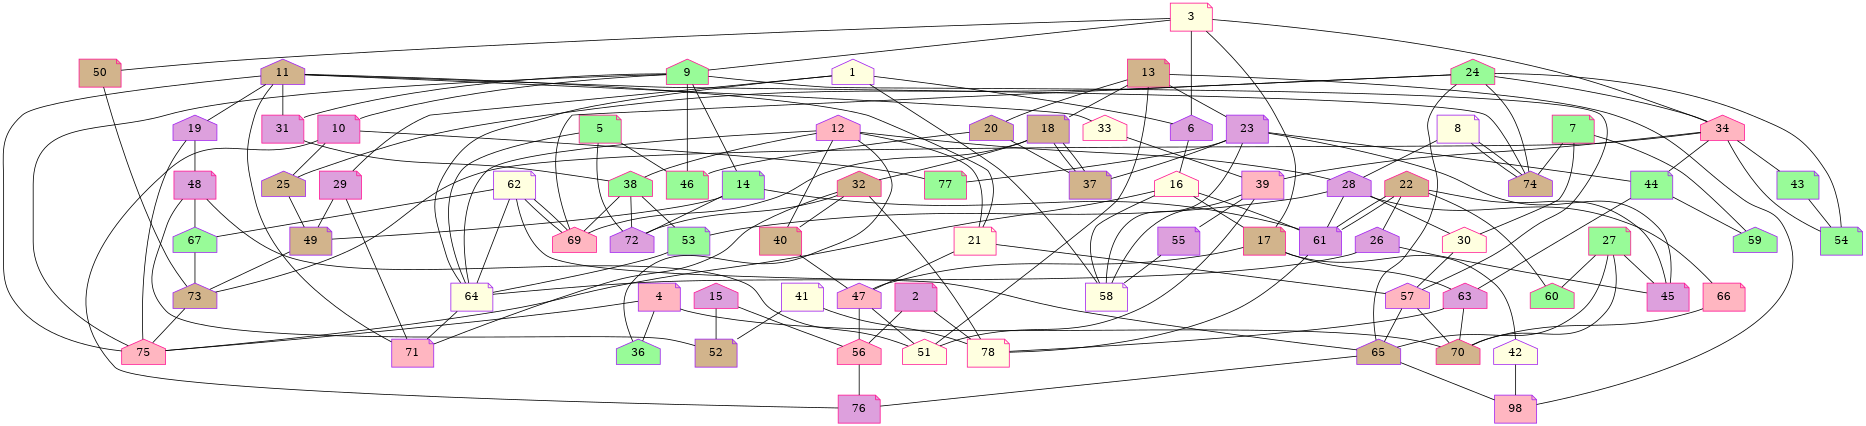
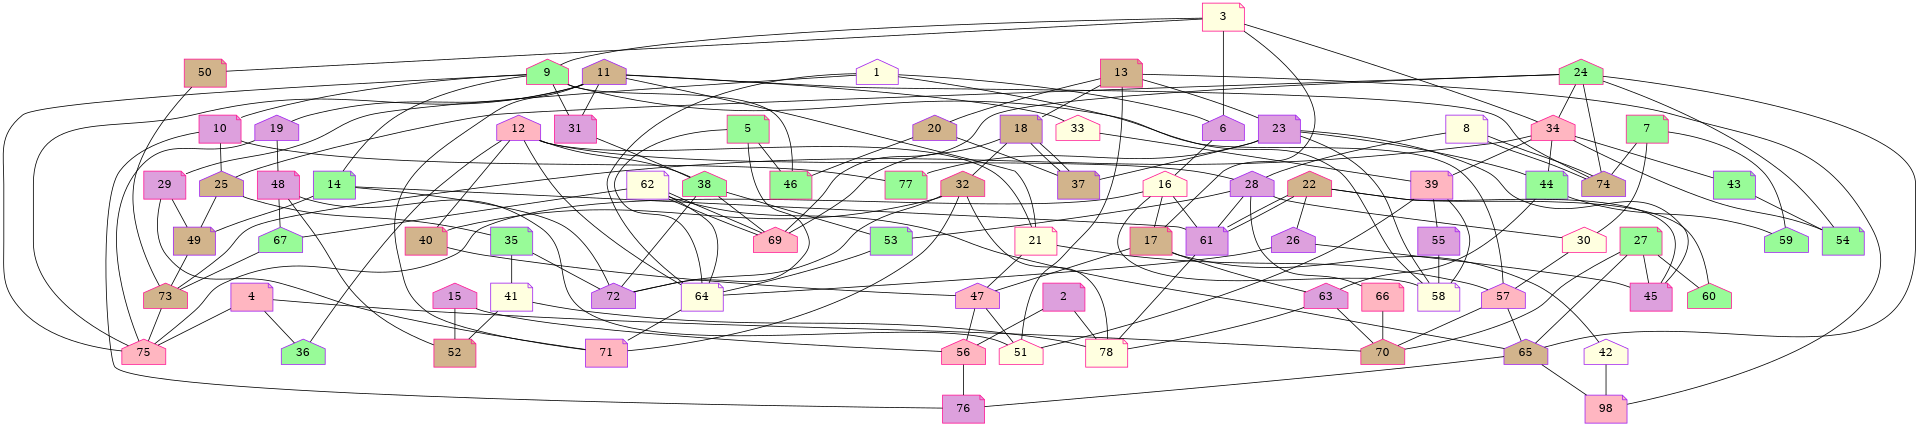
none -> (512, 241)
(195, 297) -> (166, 297)
(716, 353) -> (455, 353)
